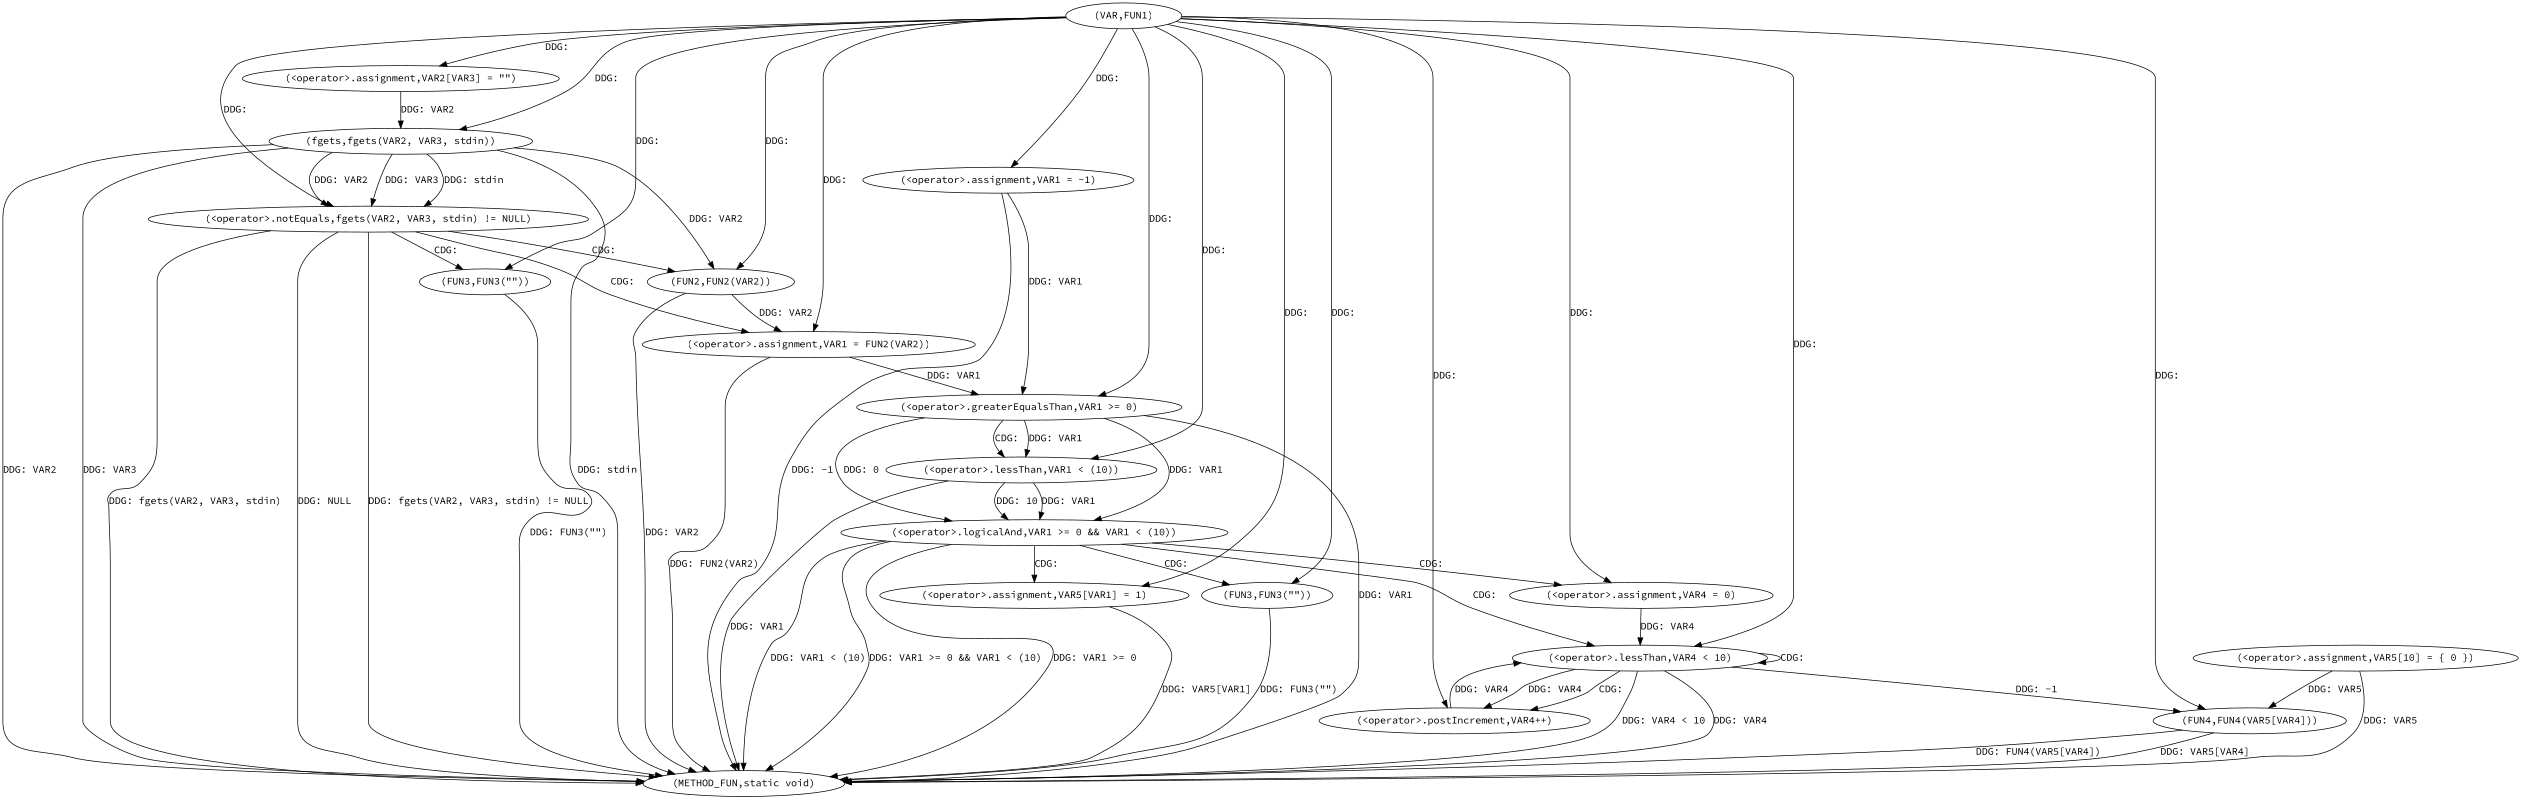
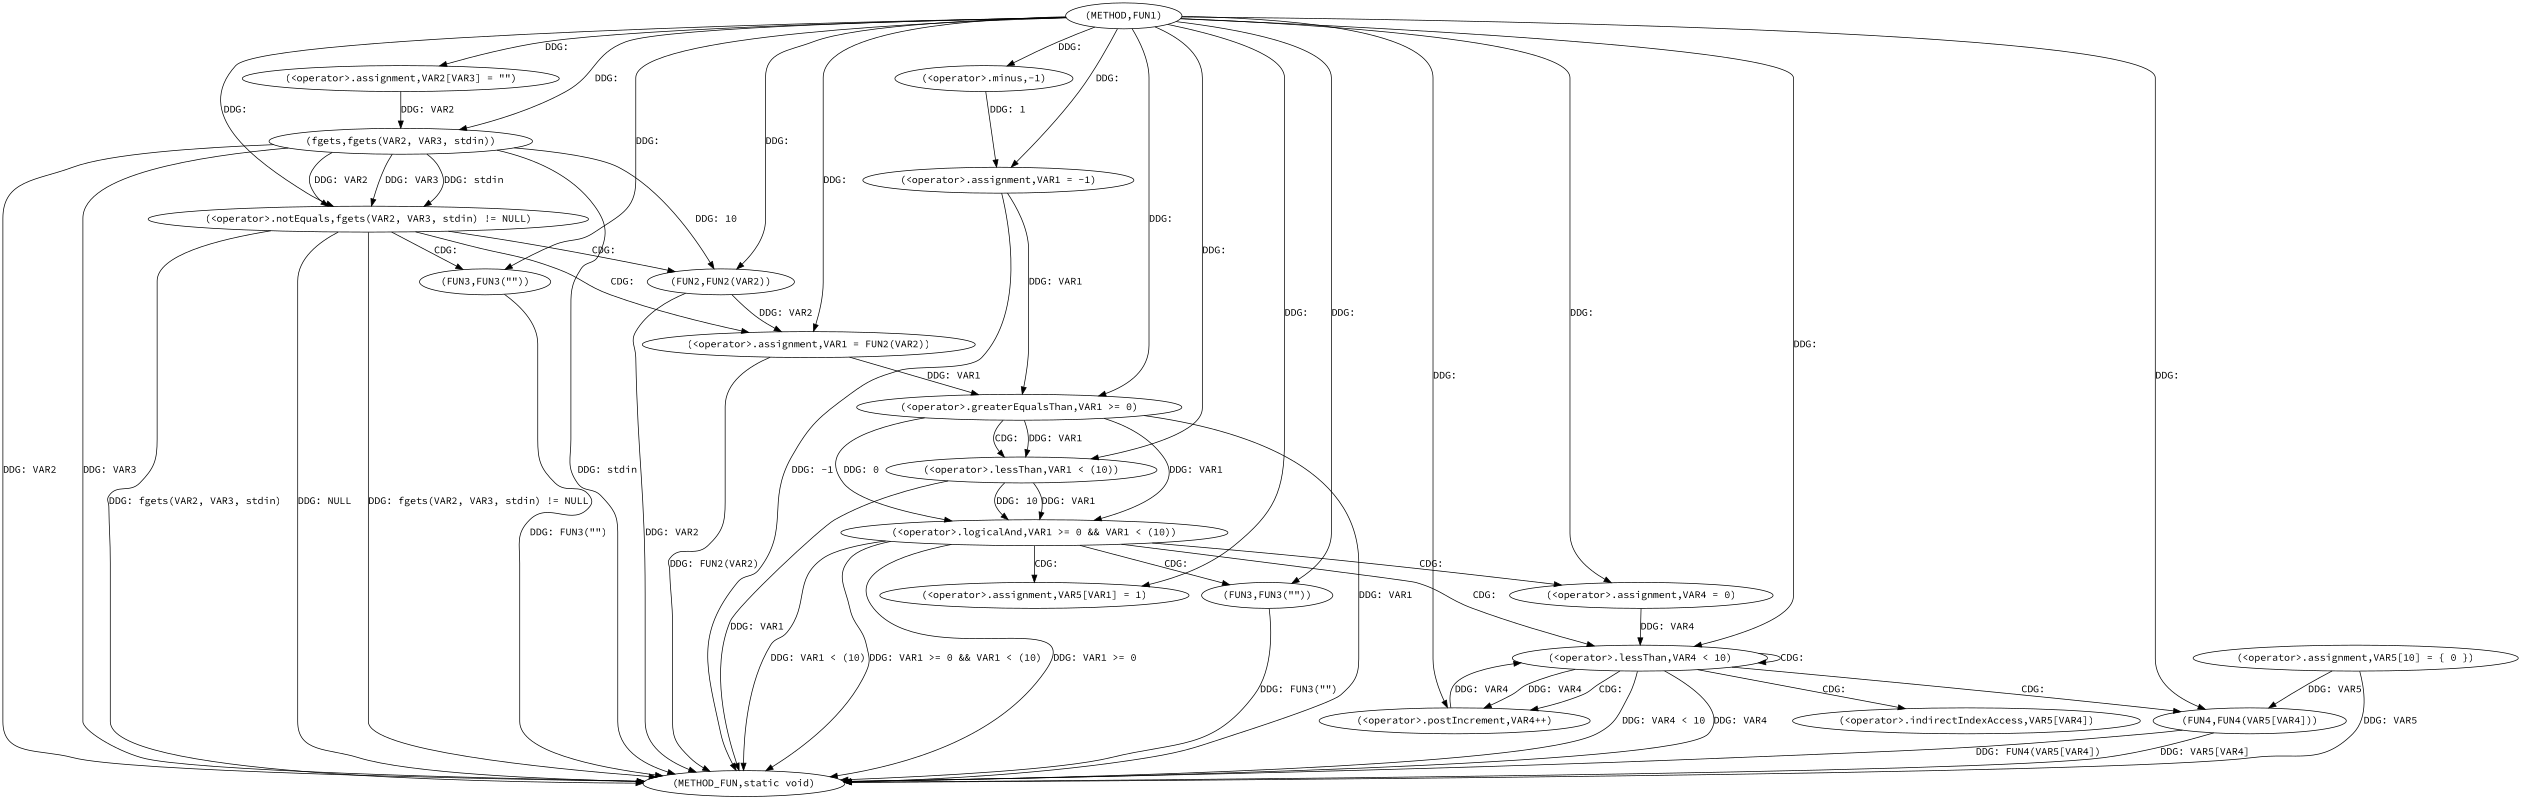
(1124, 16) -> (1124, 16)
none -> (984, 79)
(716, 219) -> (716, 219)
(2036, 689) -> (2036, 689)
none -> (1966, 721)
(1100, 753) -> none
